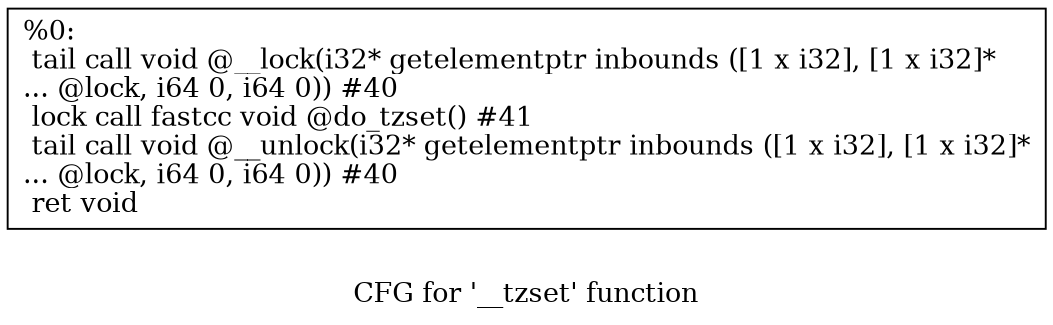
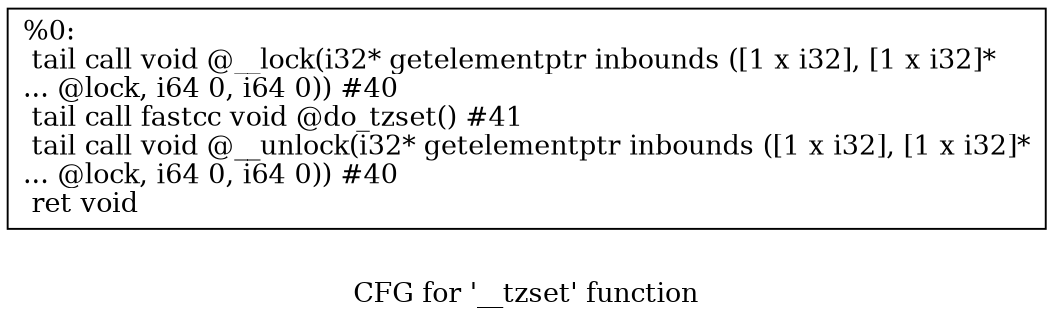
(279, 118) -> (274, 118)
